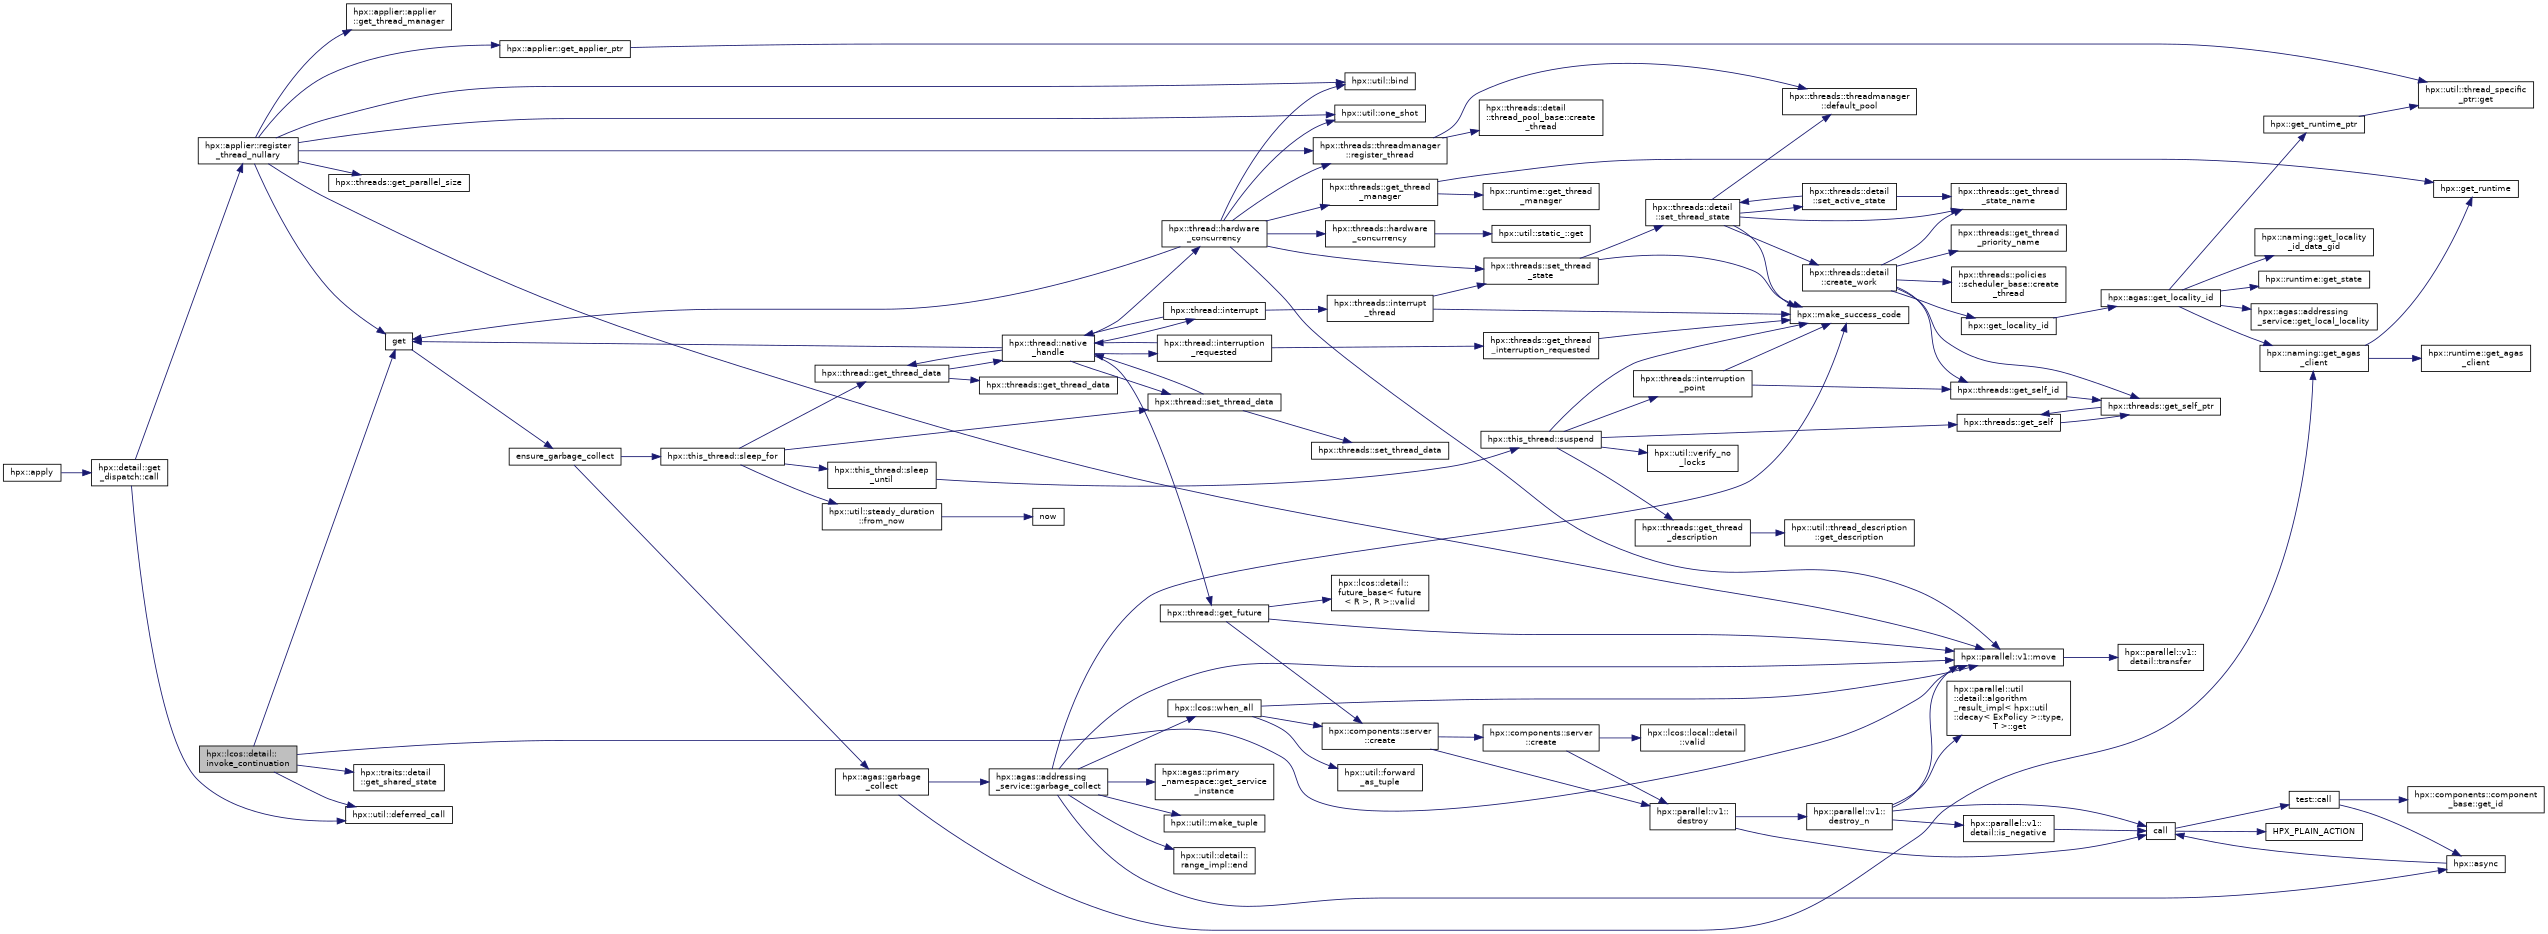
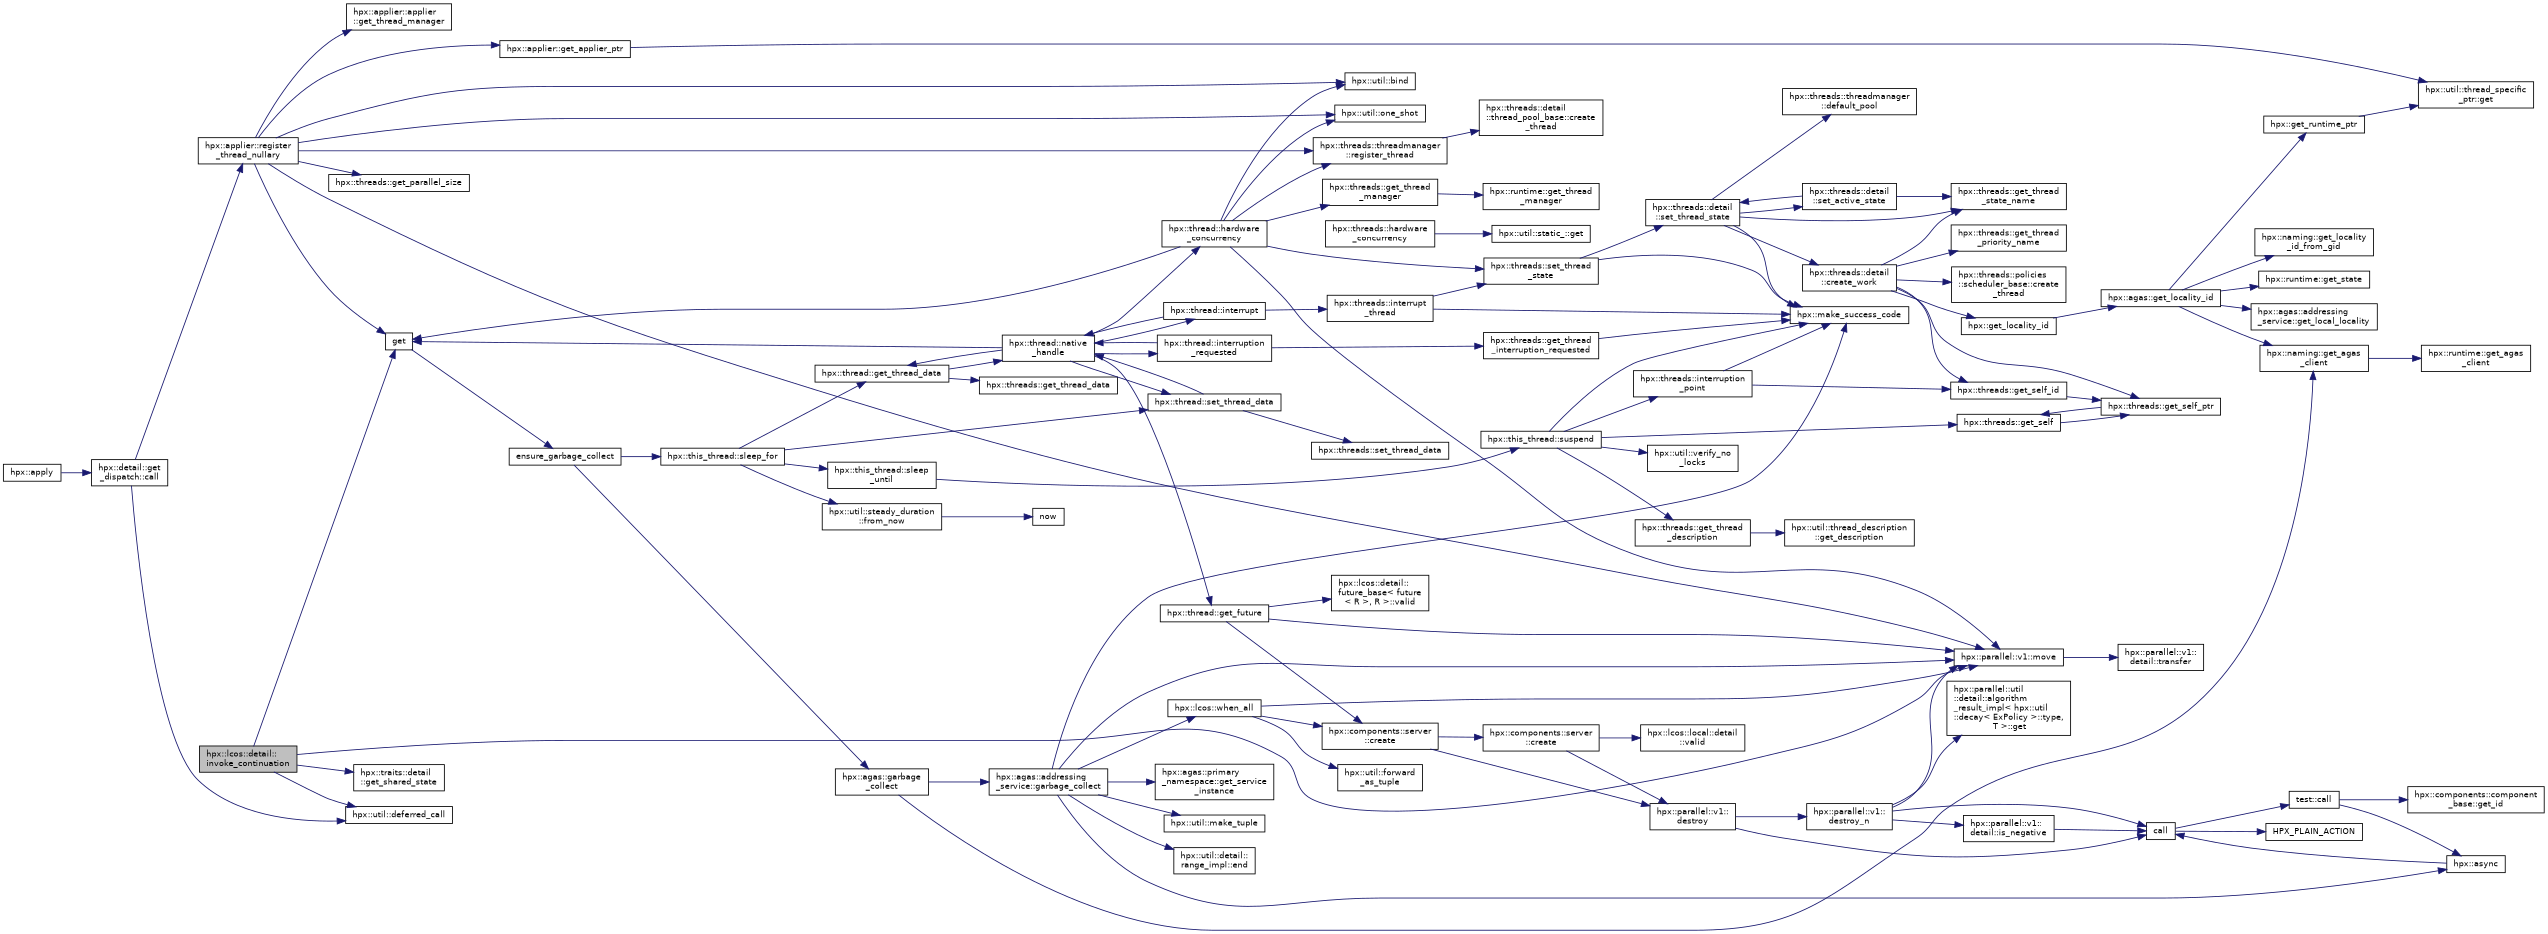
(1605, 64) -> none
(2476, 189) -> none
(1292, 234) -> none
(2314, 242) -> (2314, 242)
